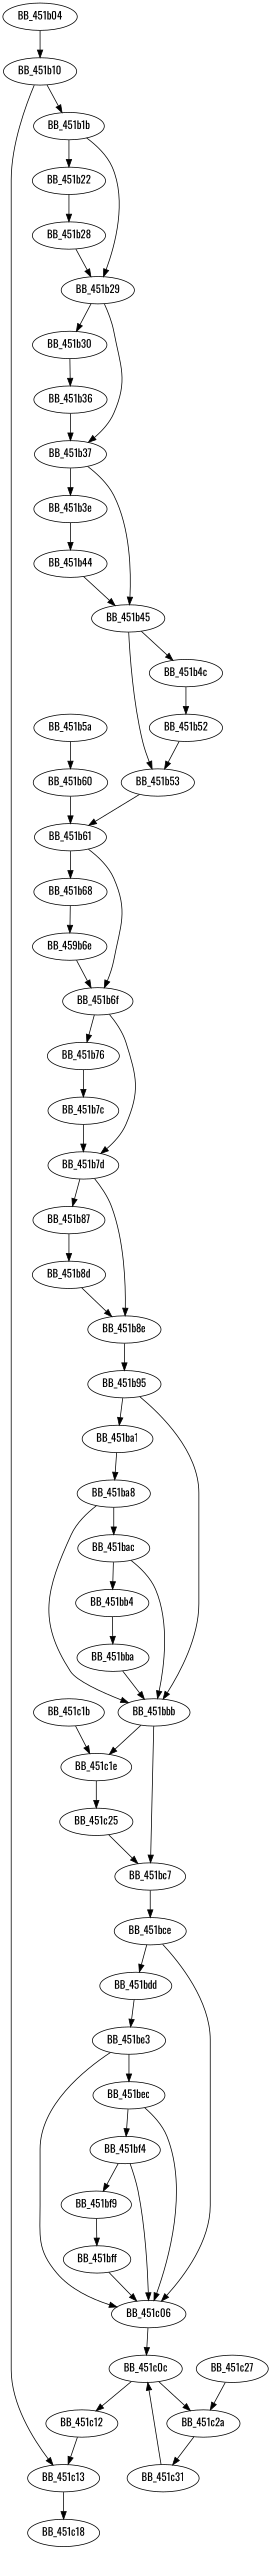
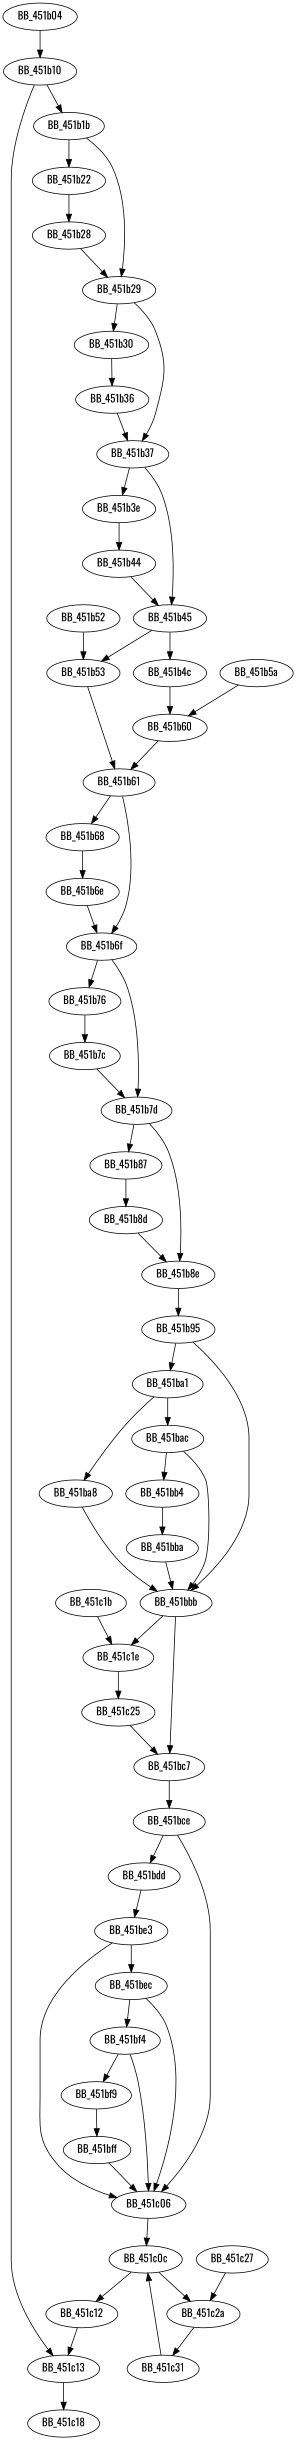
(186, 697) -> (170, 697)
(70, 947) -> (83, 892)
(114, 1517) -> (168, 1408)
